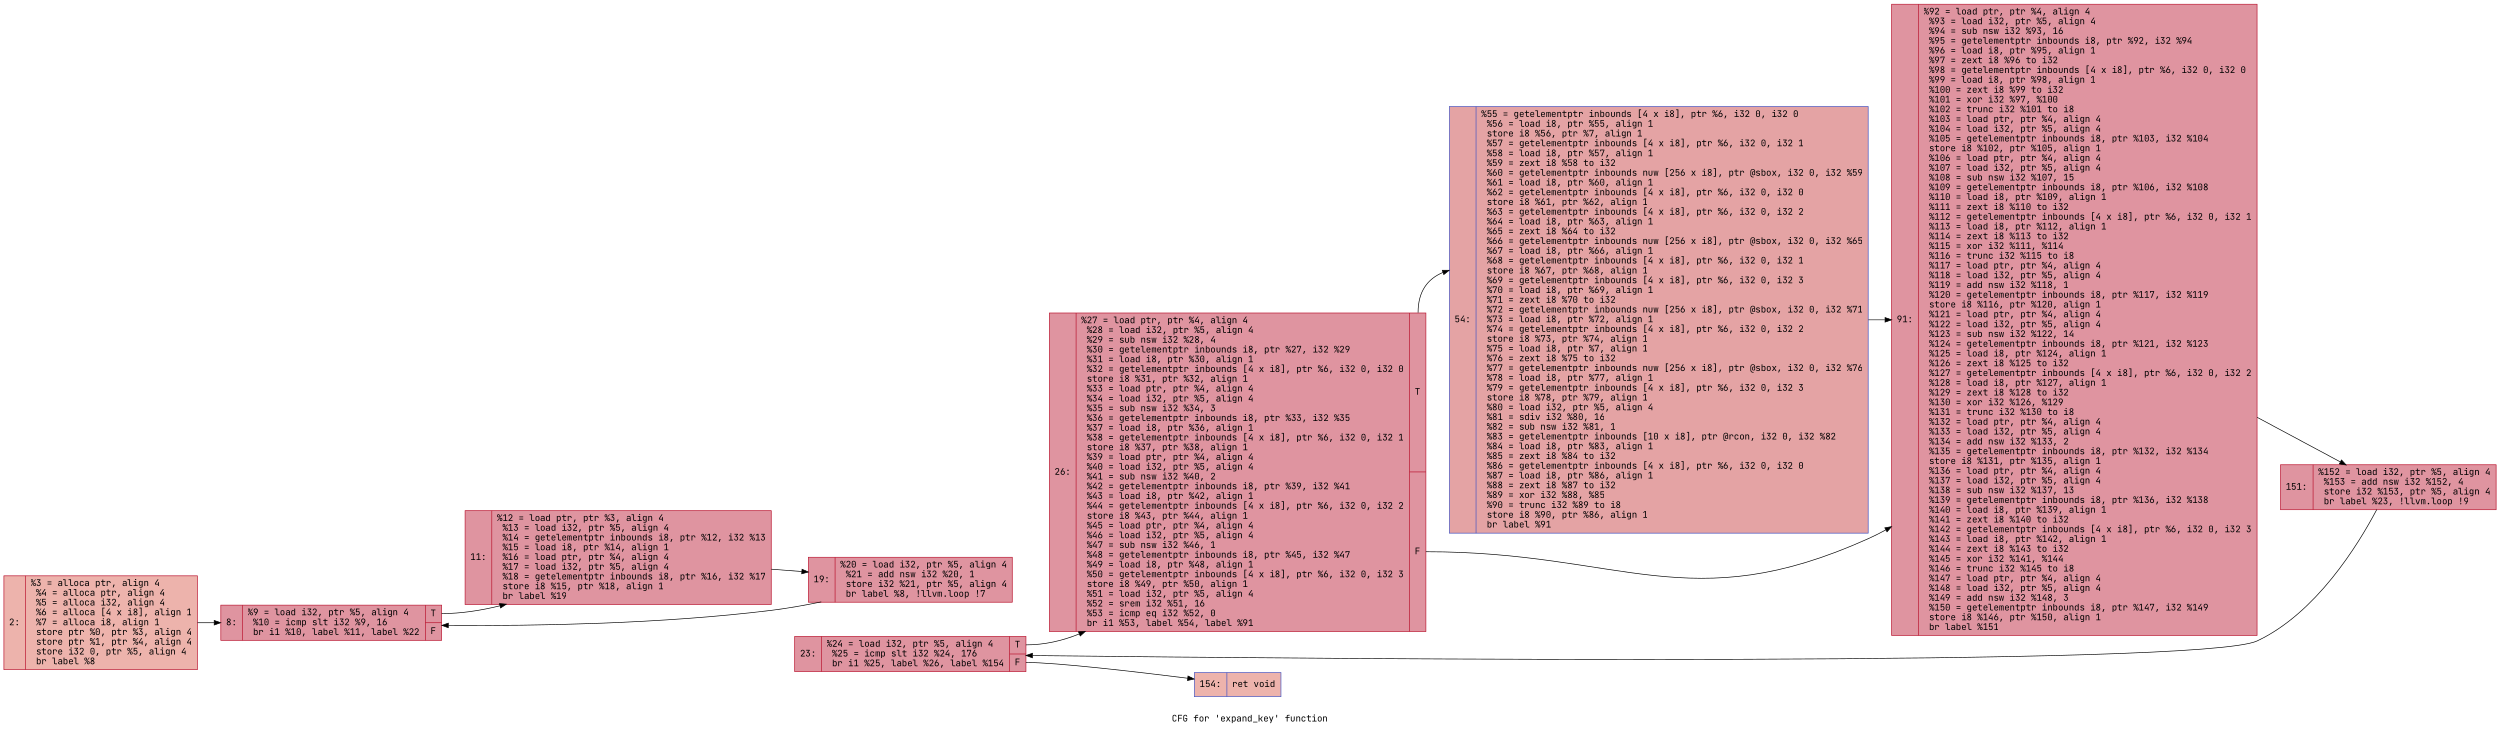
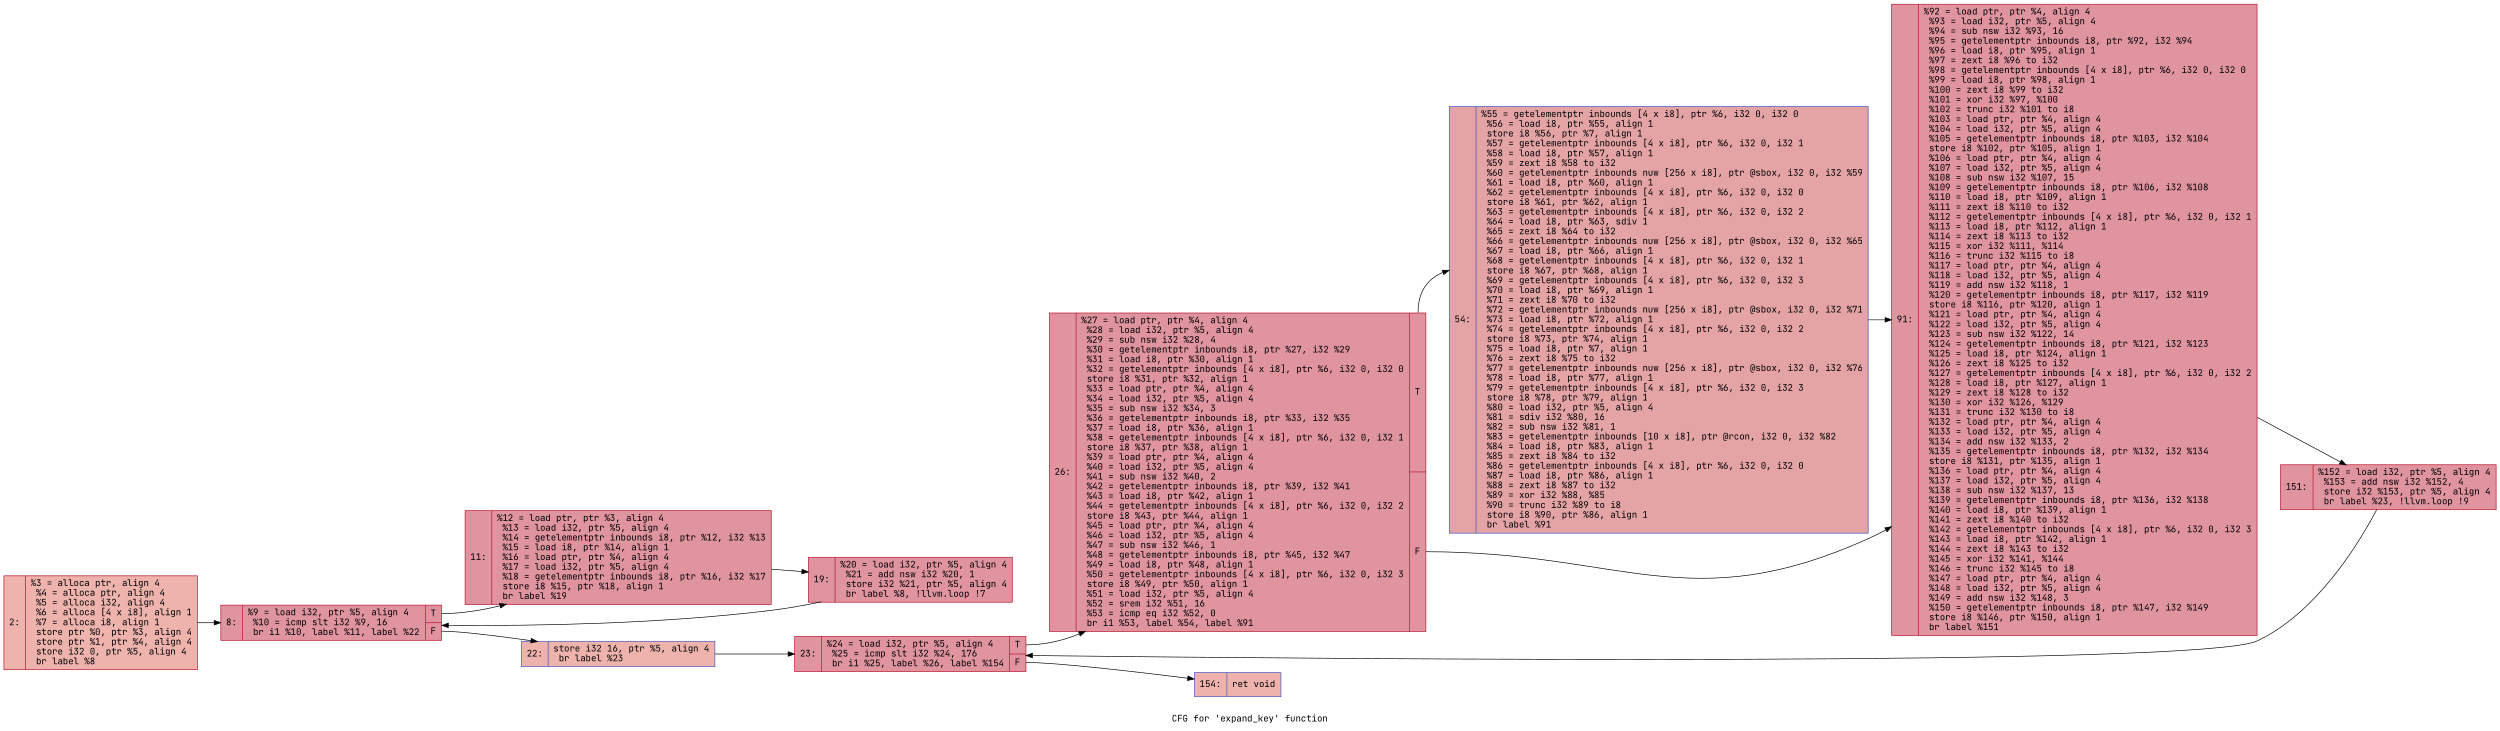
(1568, 222) -> (1565, 222)
none -> (618, 654)
